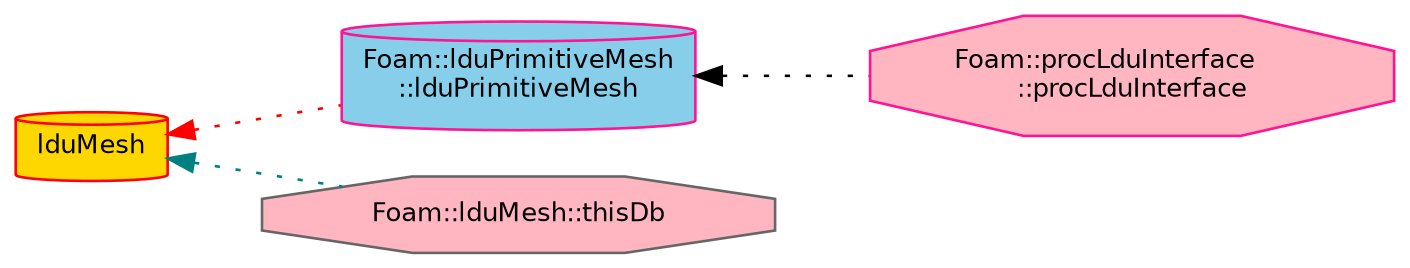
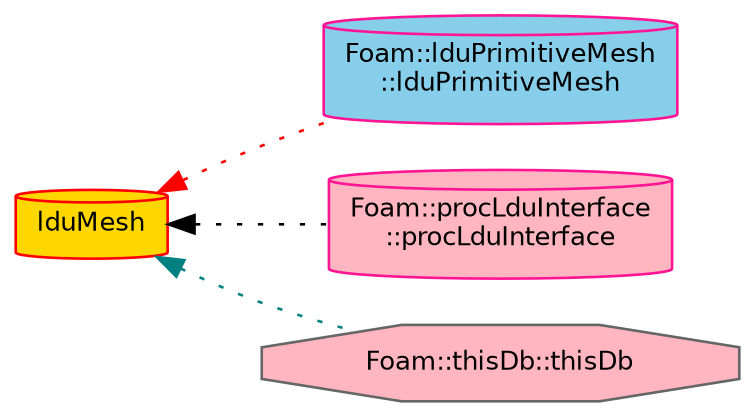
(795, 76) -> (262, 224)
(1132, 76) -> (501, 224)
(519, 215) -> (501, 363)
